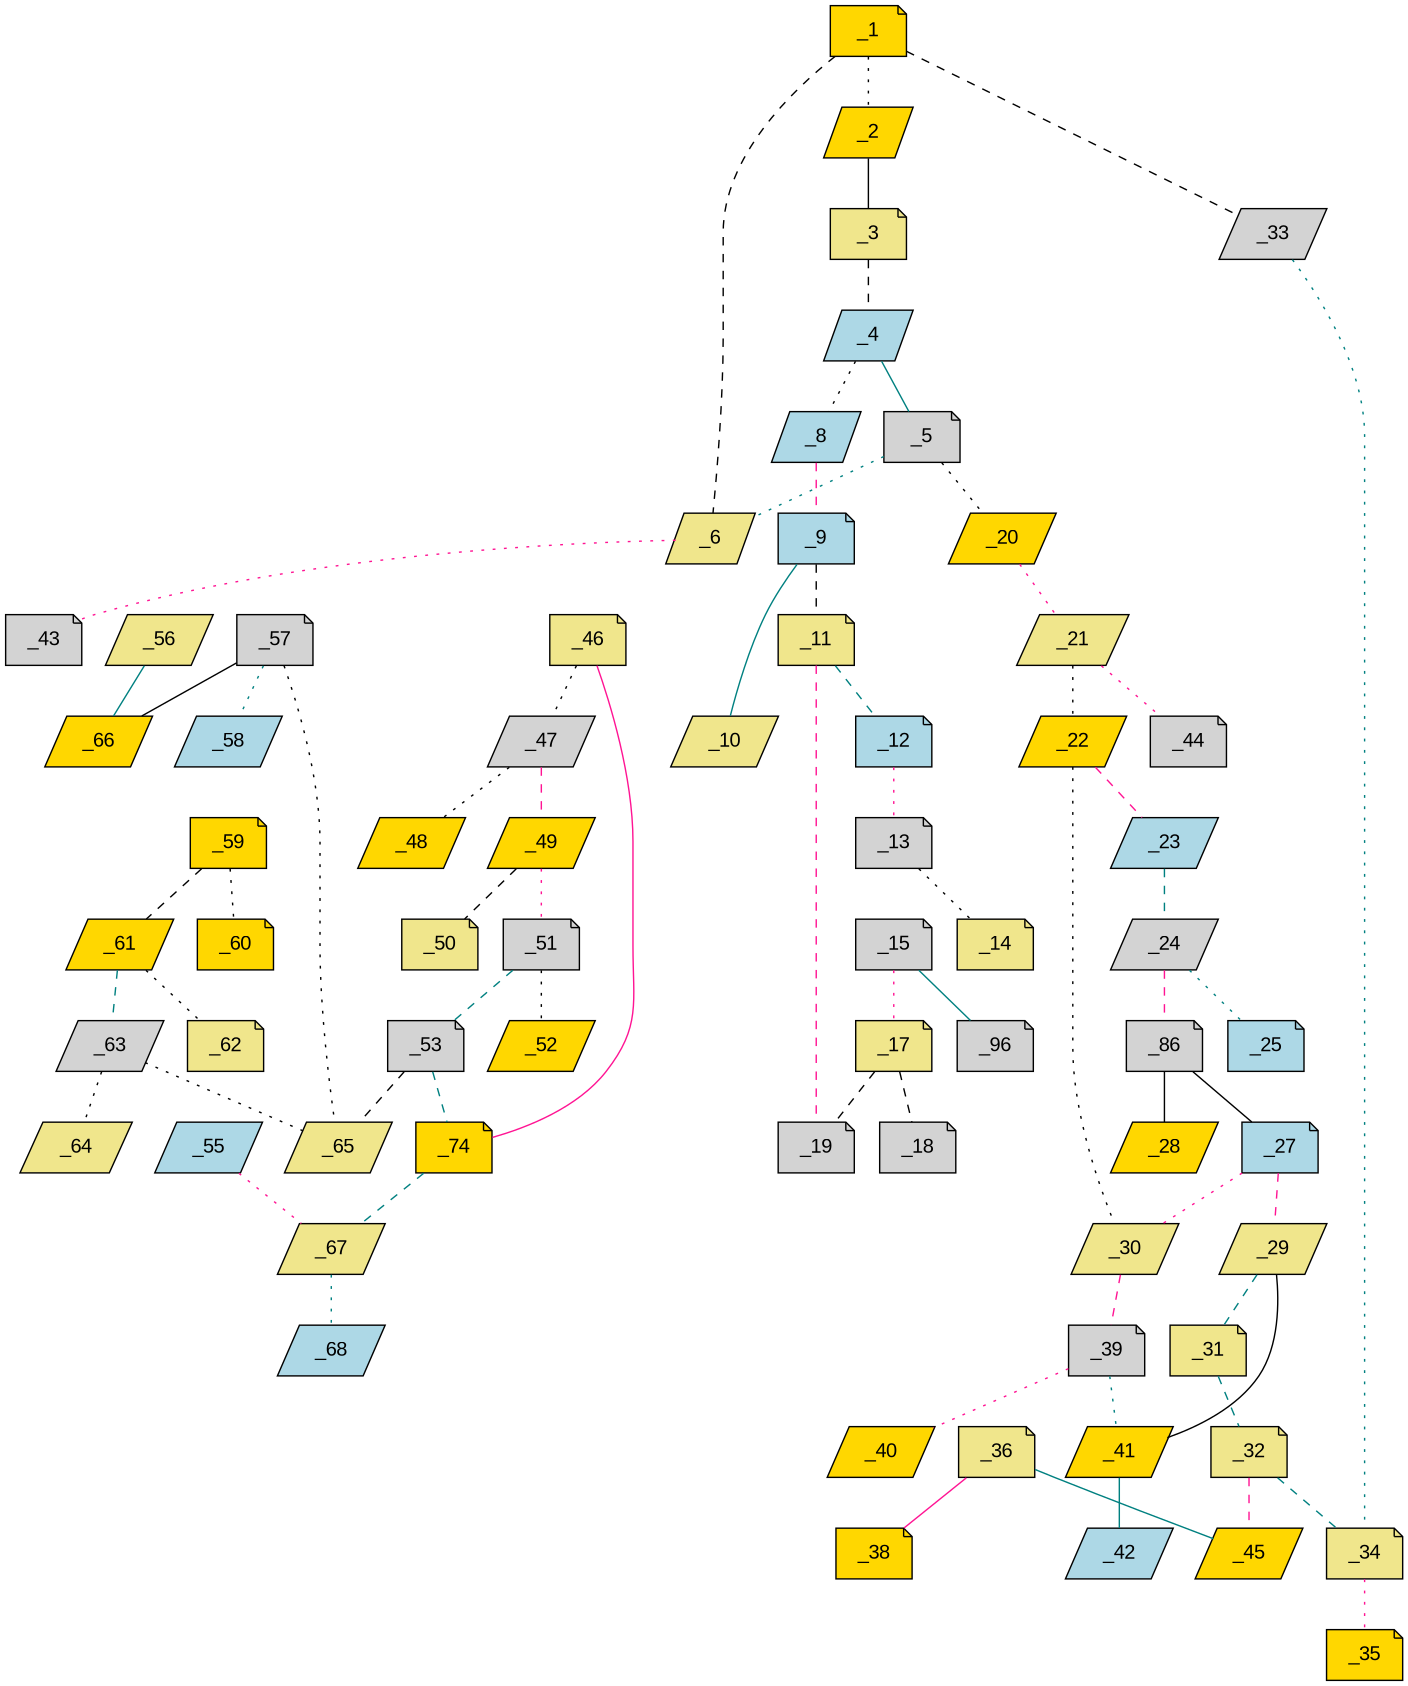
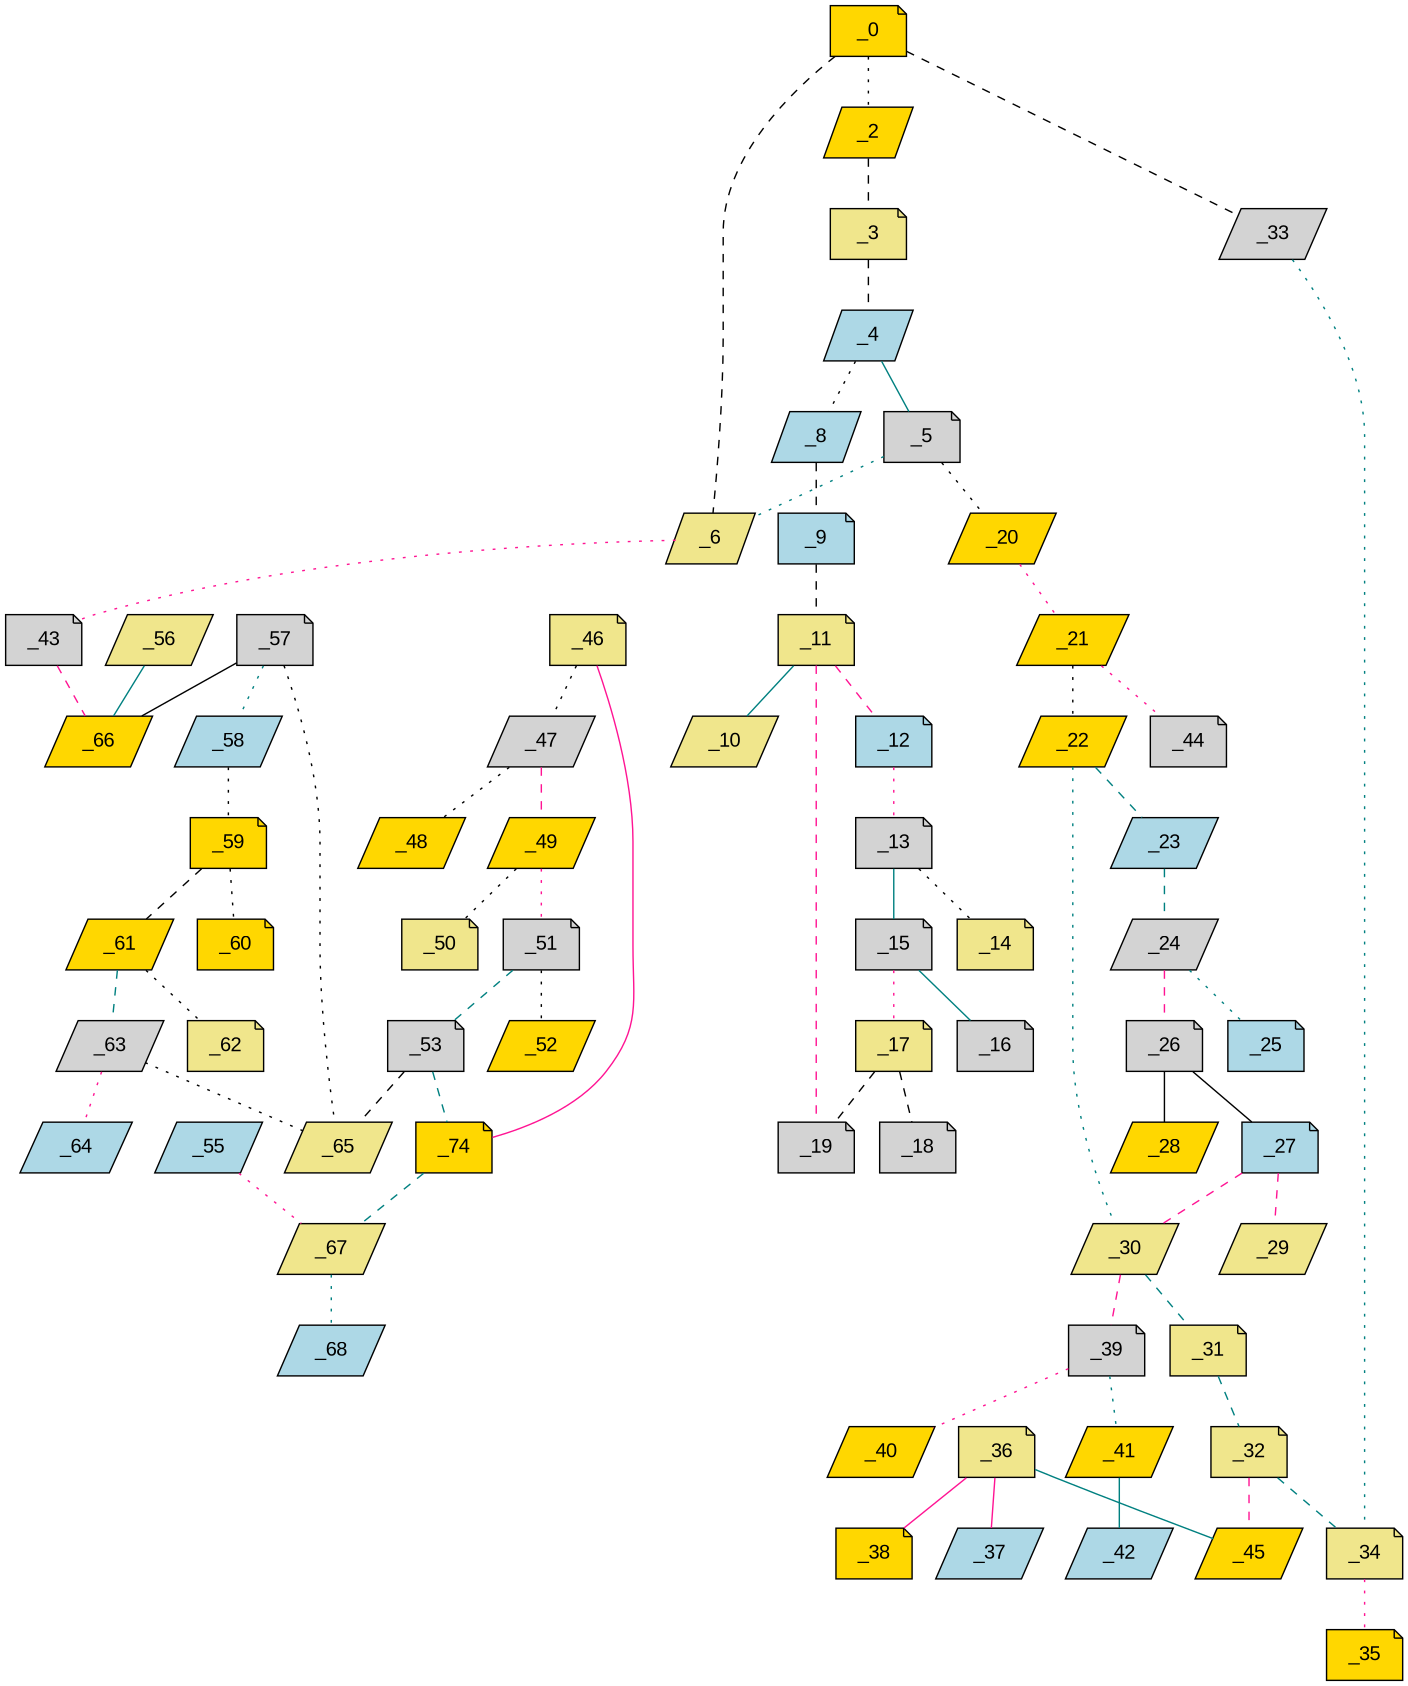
(868, 31) -> (868, 31)
(868, 183) -> (868, 183)
(816, 478) -> (816, 478)
(756, 637) -> (770, 691)
(1073, 640) -> (1073, 640)
none -> (71, 691)
(855, 691) -> (855, 691)
none -> (228, 792)
(1119, 792) -> (1119, 792)
(490, 894) -> (490, 894)
none -> (894, 894)
(1073, 998) -> (1073, 998)
(995, 1046) -> (995, 1046)
(1164, 1046) -> (1164, 1046)
(93, 1097) -> (93, 1097)
(76, 1148) -> (76, 1148)
(1203, 1198) -> (1203, 1198)
(1240, 1300) -> (1167, 1300)
(1257, 1379) -> none
none -> (990, 1554)
